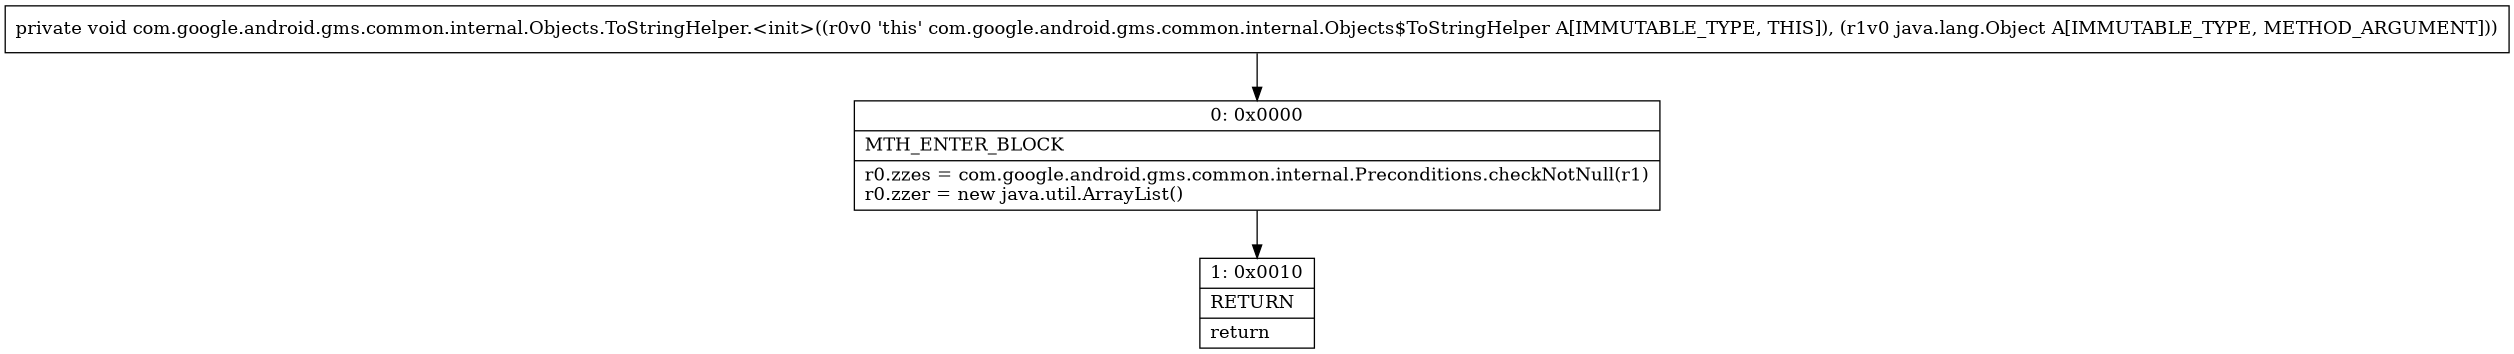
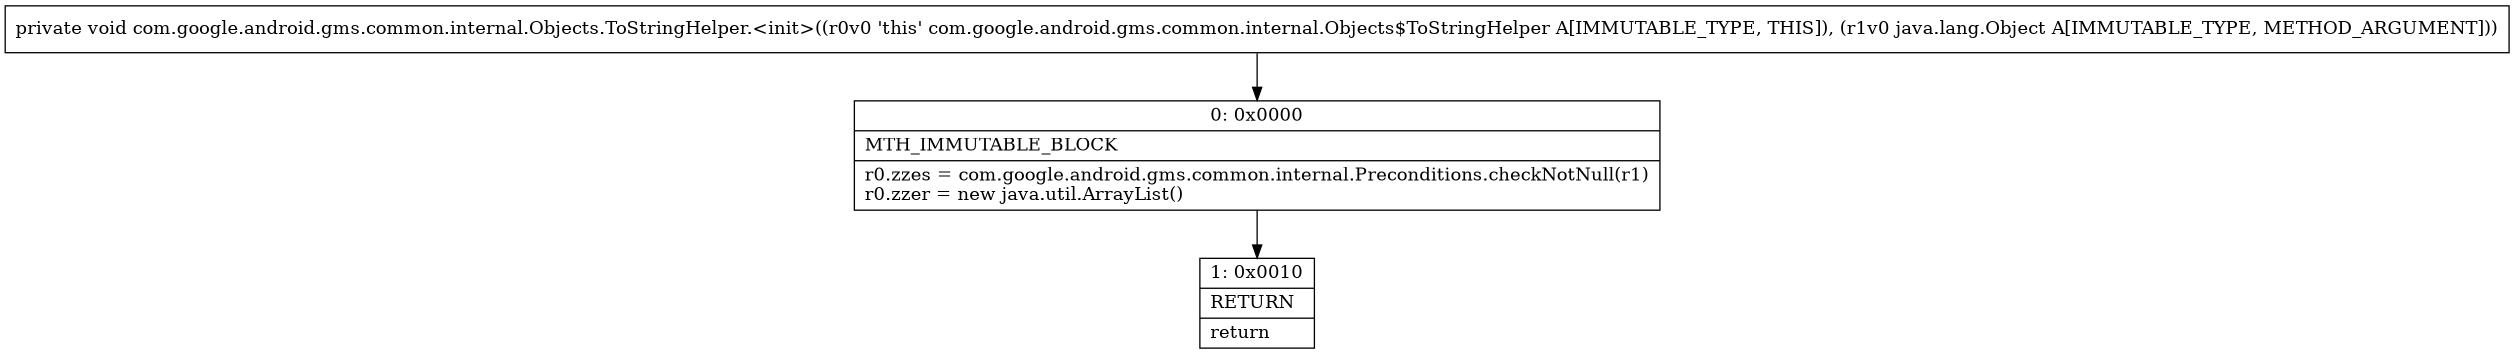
(965, 145) -> (992, 145)
